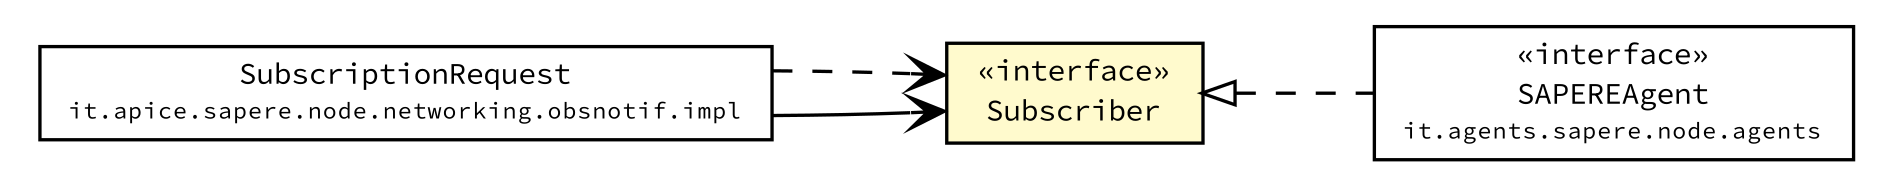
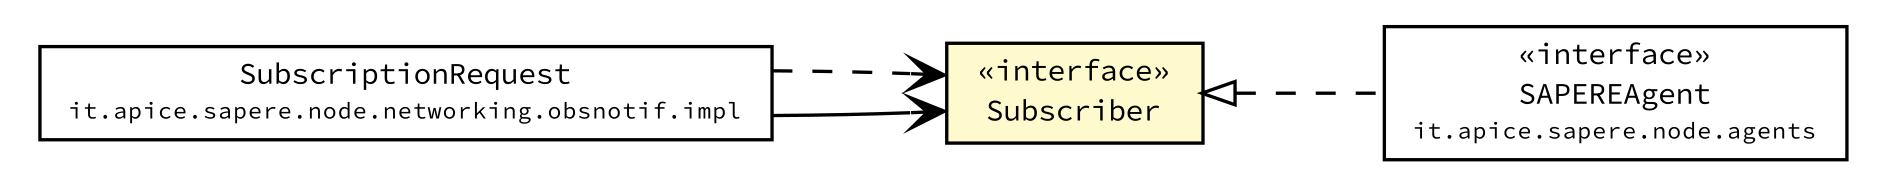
(1614, 131) -> (1616, 131)
